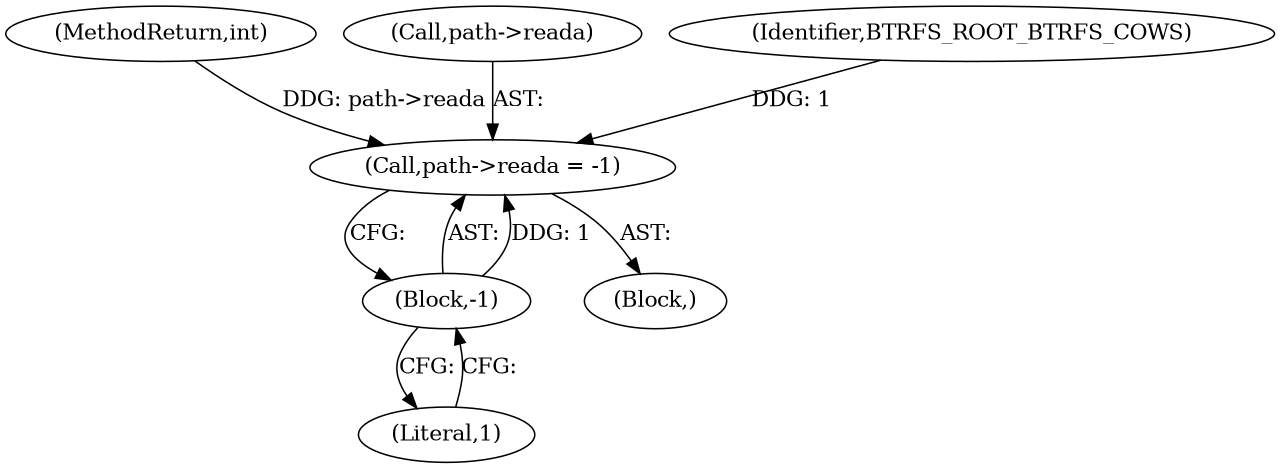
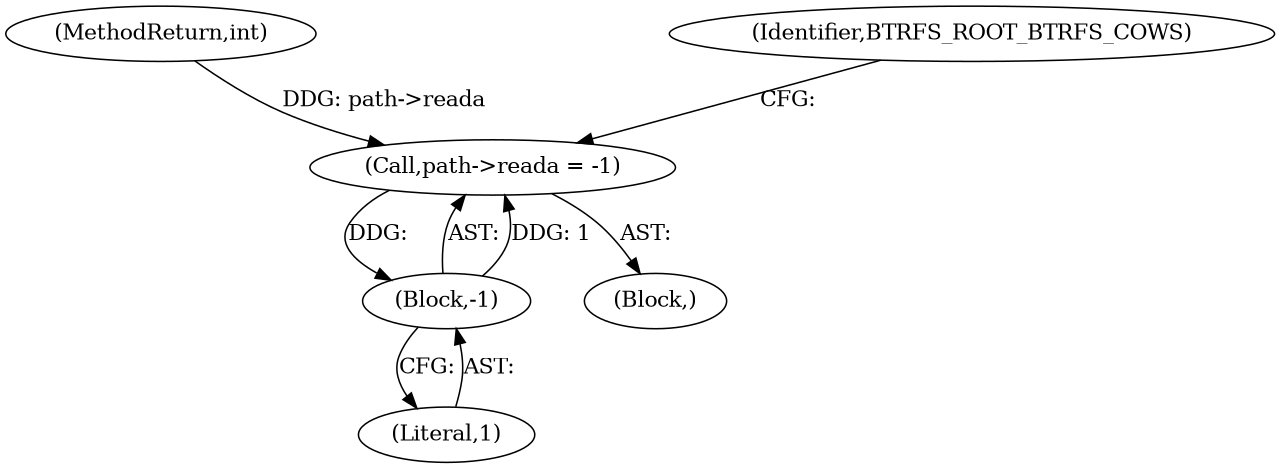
(493, 34) -> none
(791, 101) -> (791, 101)
(381, 234) -> (381, 234)
(493, 368) -> (493, 368)
